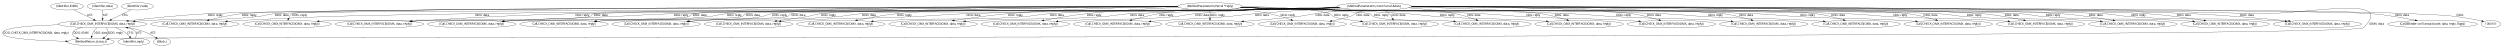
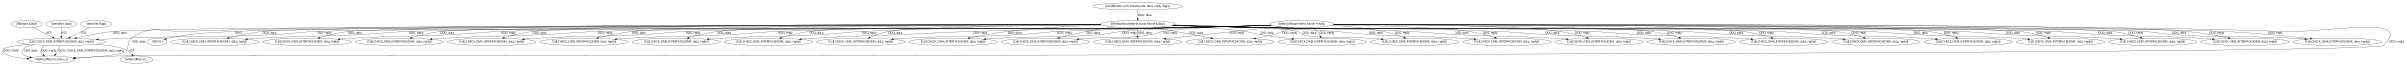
(67, 6) -> (27, 24)
(137, 6) -> (96, 24)
(1914, 9) -> (1138, 14)
(2377, 24) -> (138, 42)
(134, 42) -> none
(162, 42) -> (136, 60)
none -> (1765, 53)
